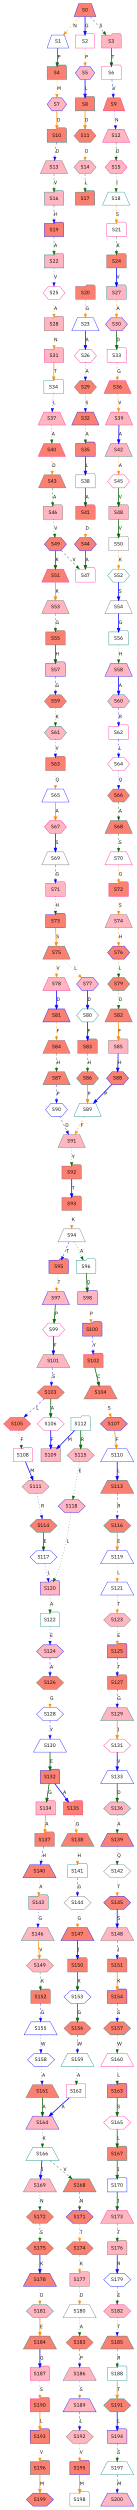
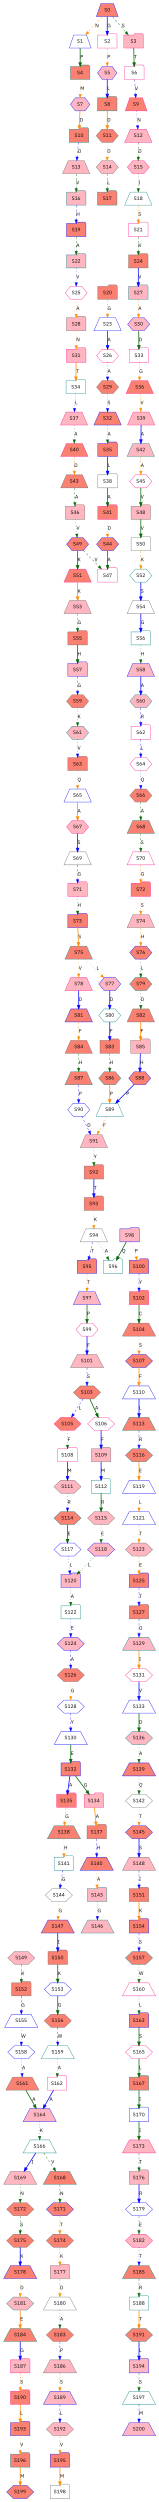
(87, 1281) -> (122, 1249)
(67, 1438) -> (101, 1469)
(39, 1948) -> none
